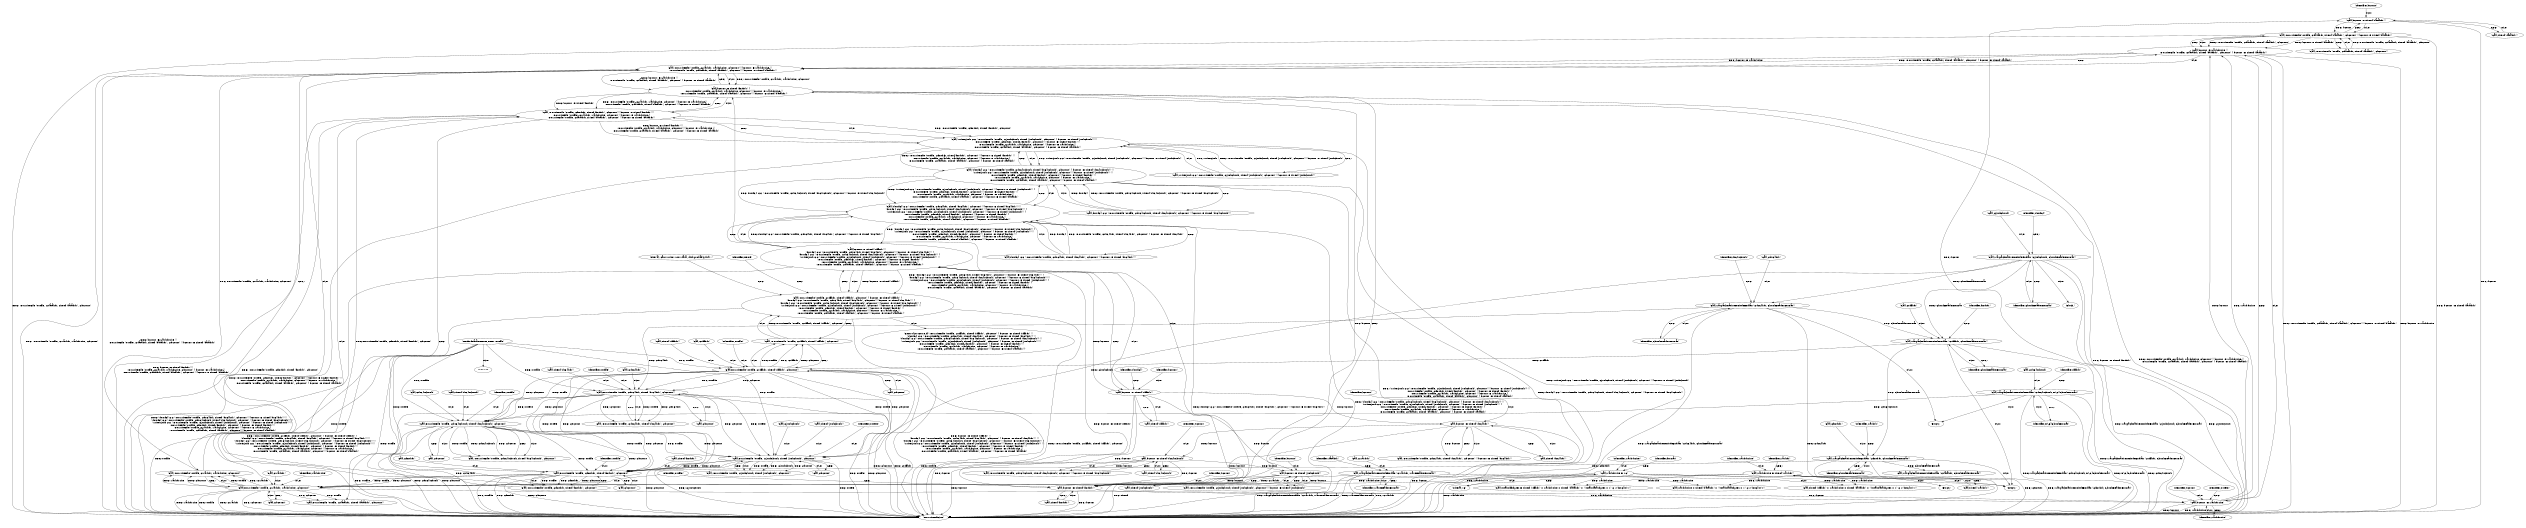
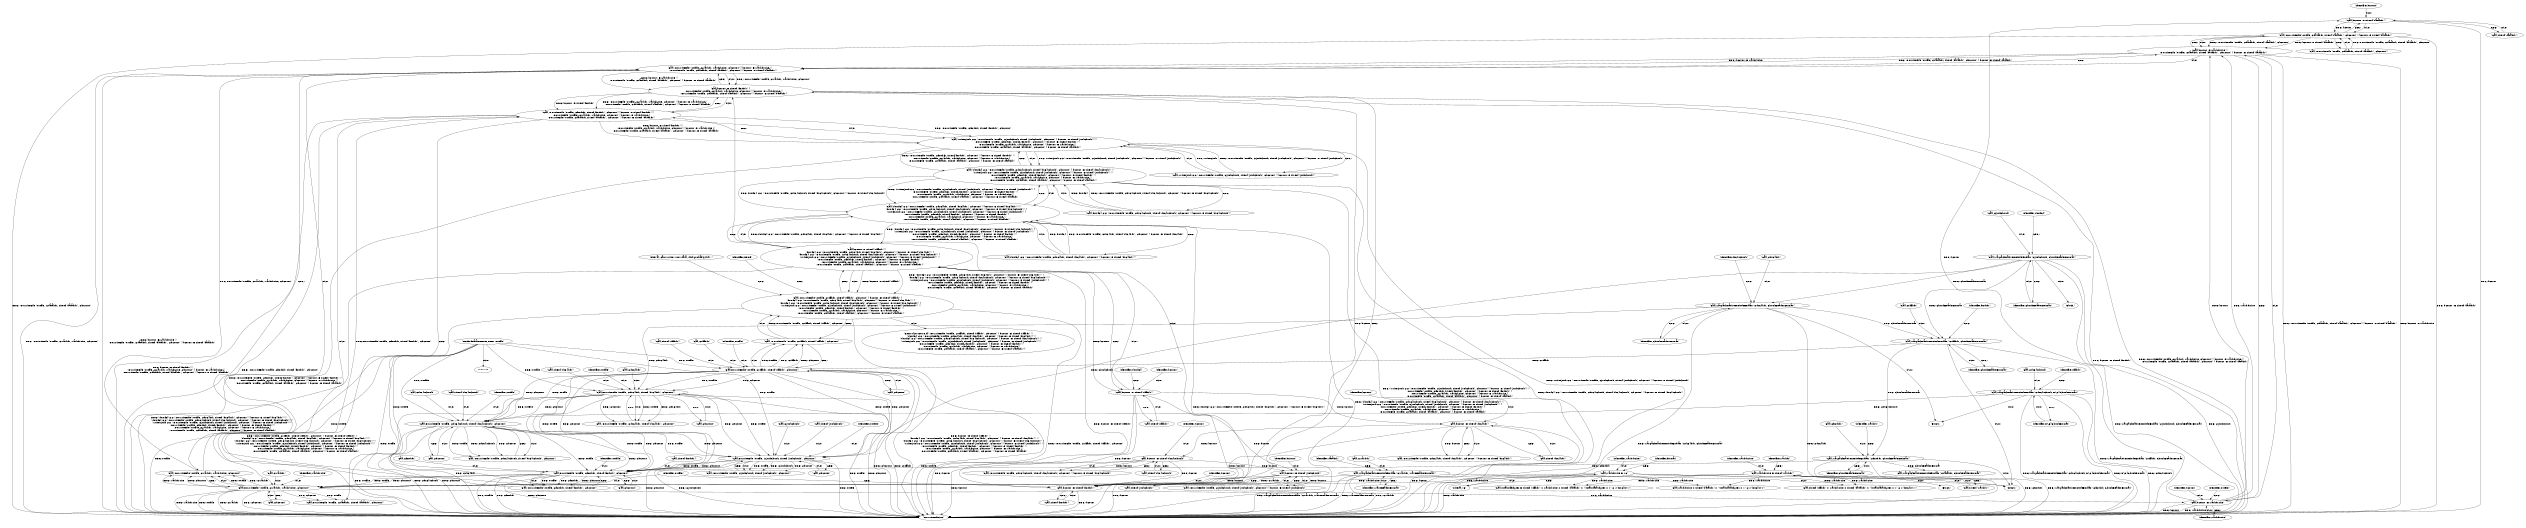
(1639, 494) -> none
(1121, 495) -> (1121, 495)
